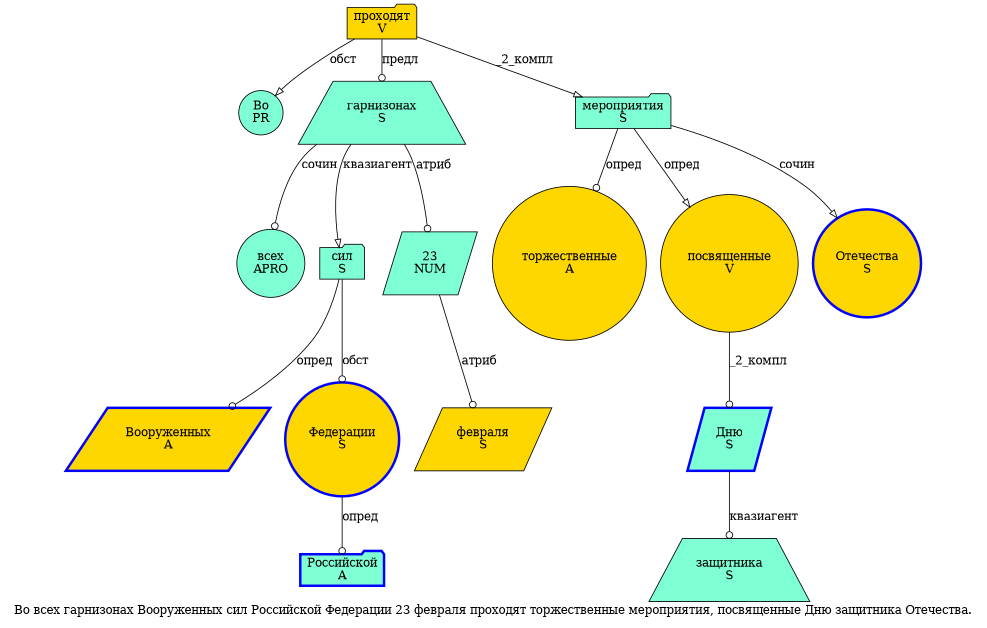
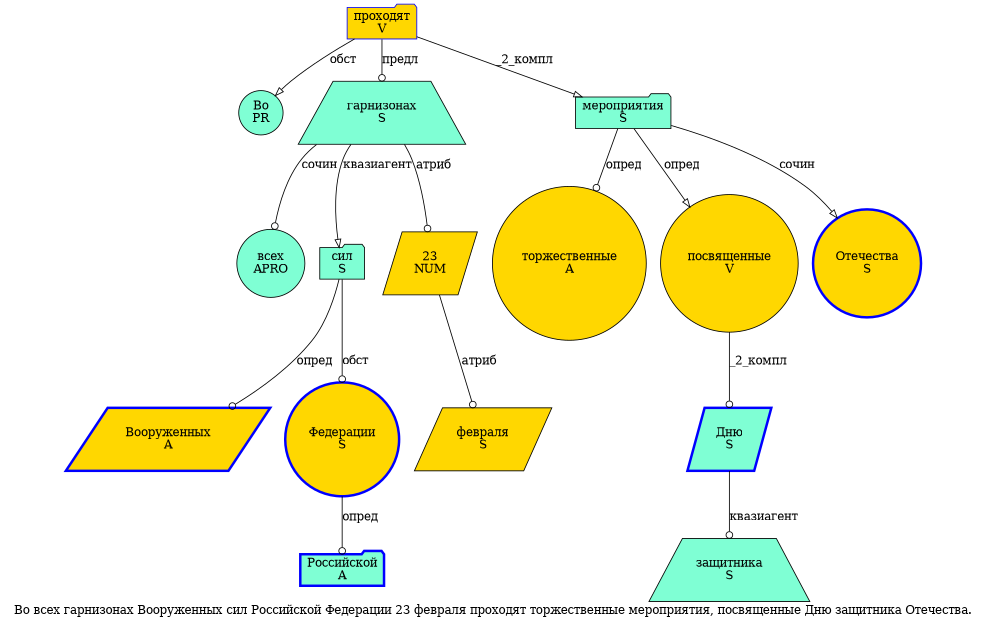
(382, 23) -> (382, 23)
(430, 263) -> (430, 263)
